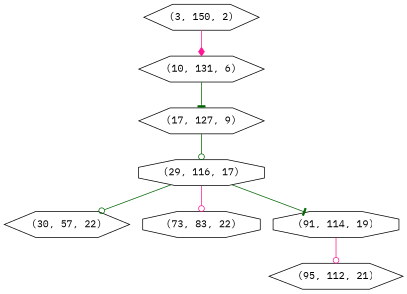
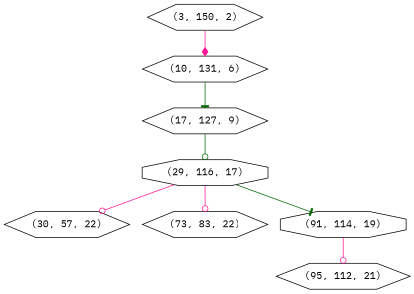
(138, 197) -> (140, 197)
(201, 224) -> (205, 224)
